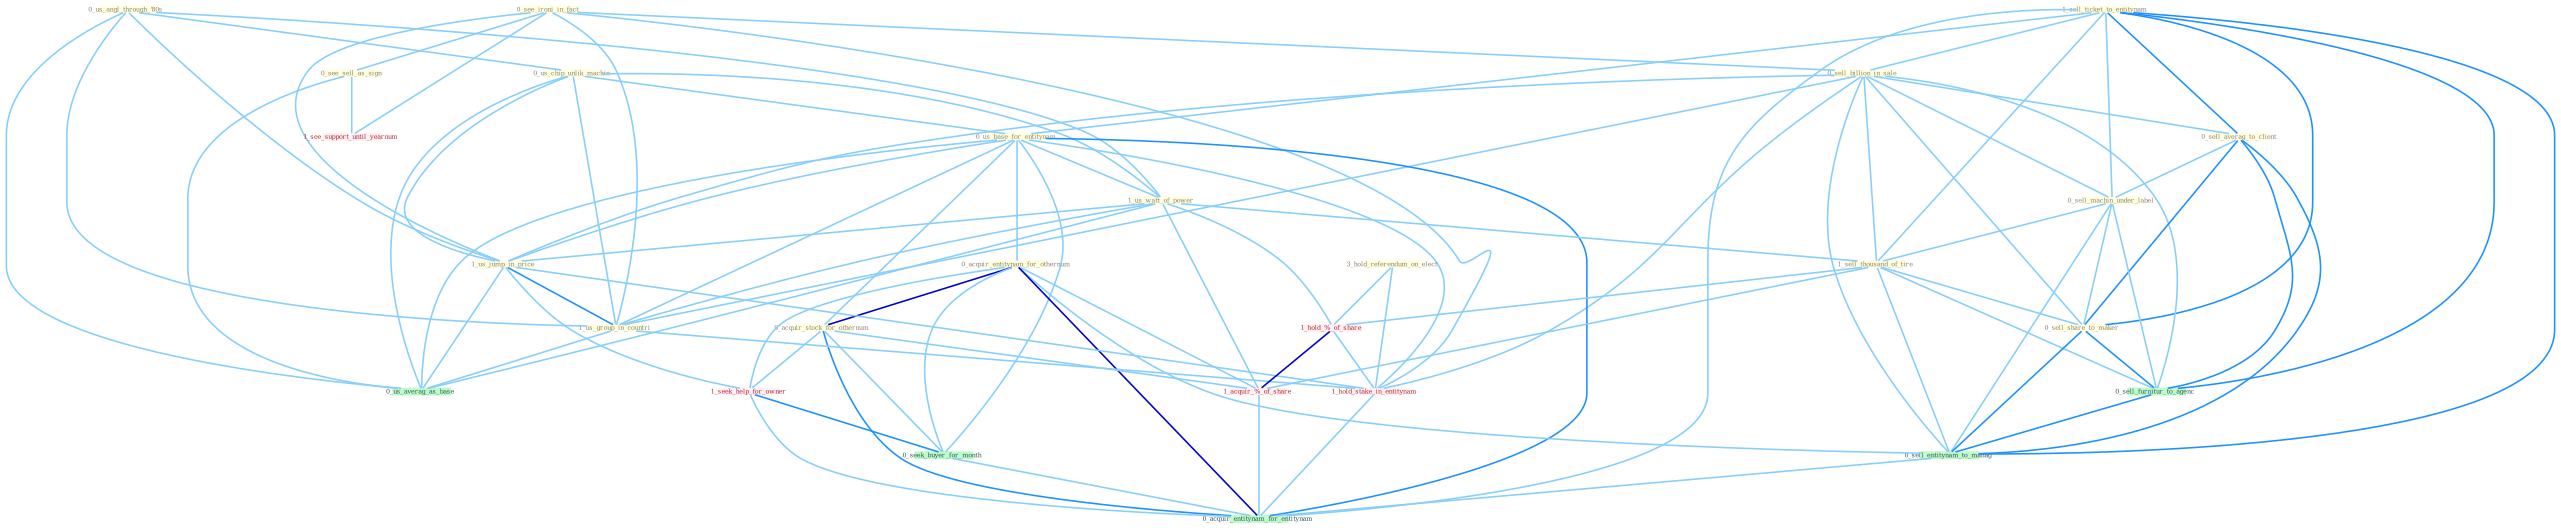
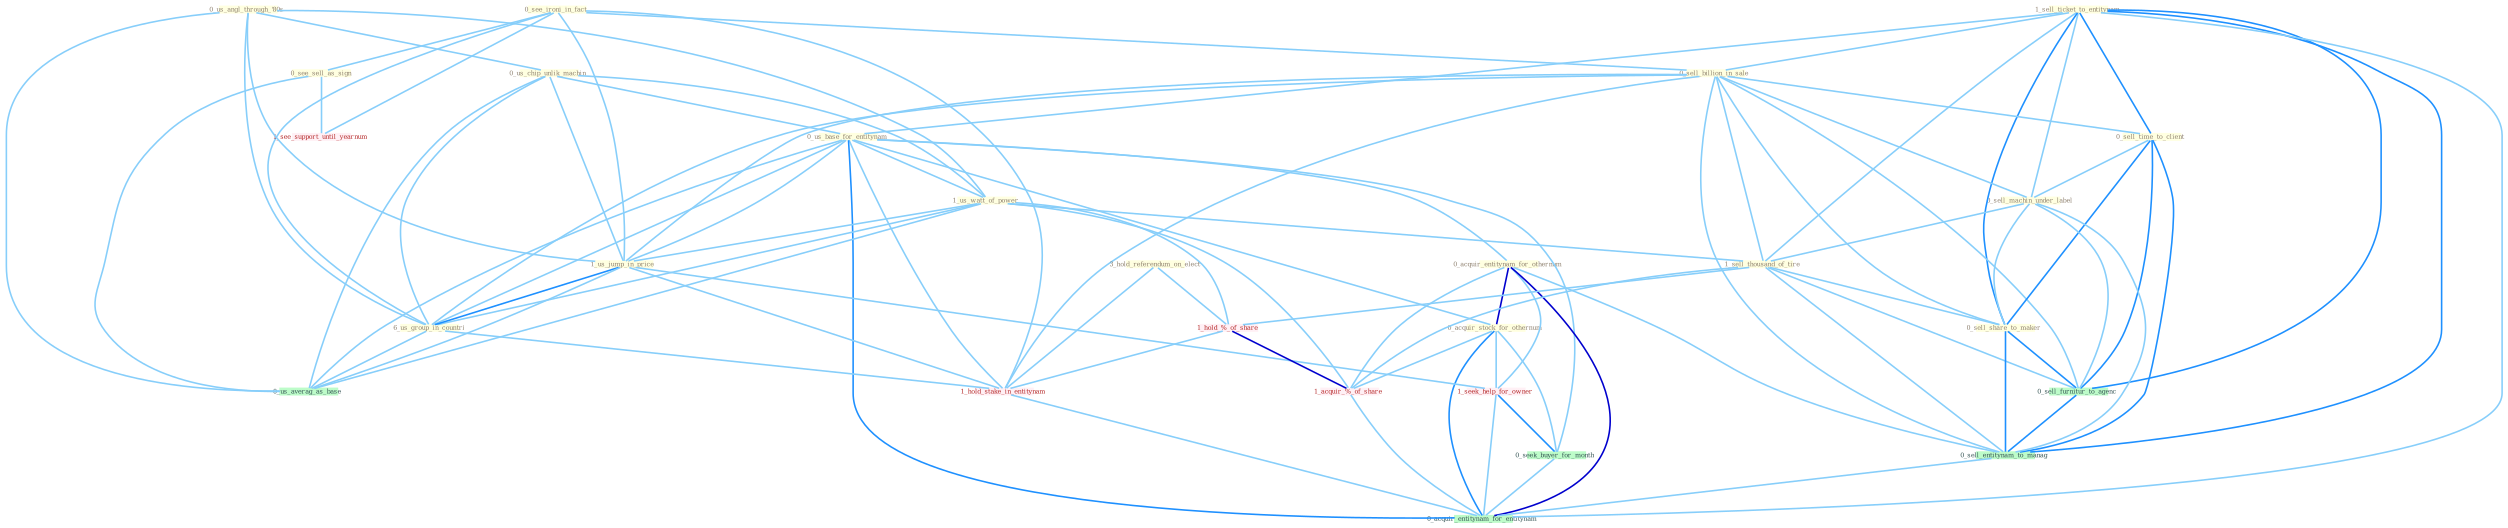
(2239, 137) -> (2152, 137)
(941, 314) -> none
(616, 328) -> (430, 328)
